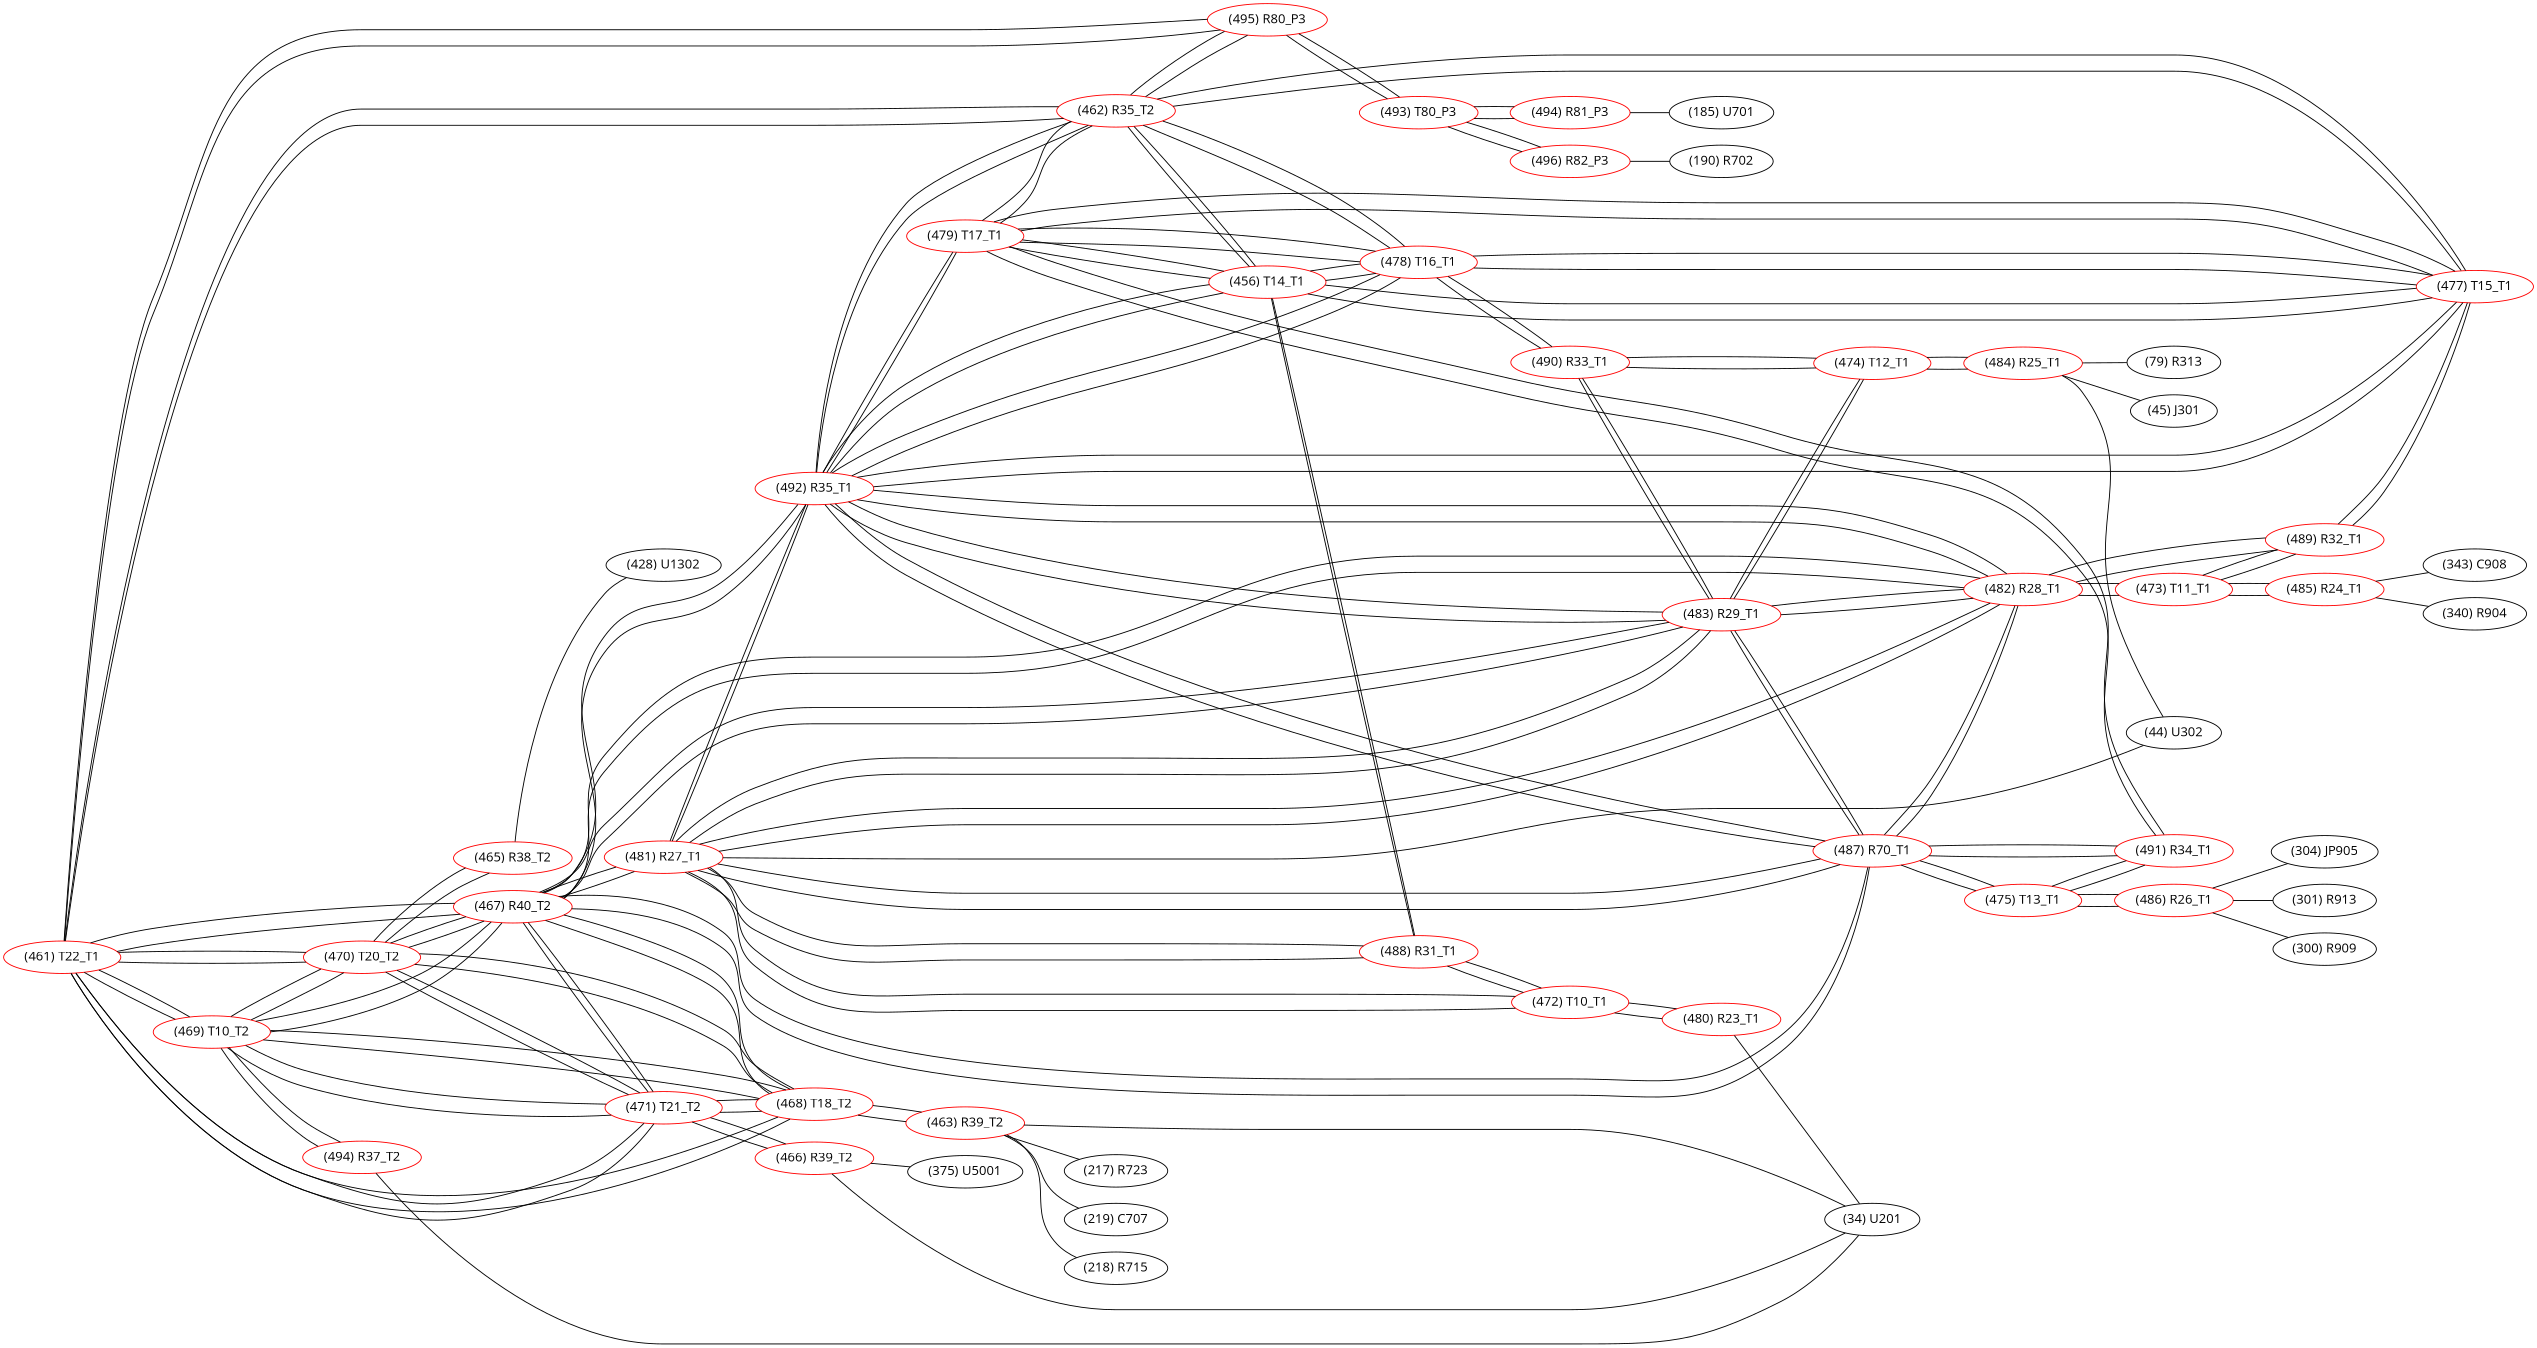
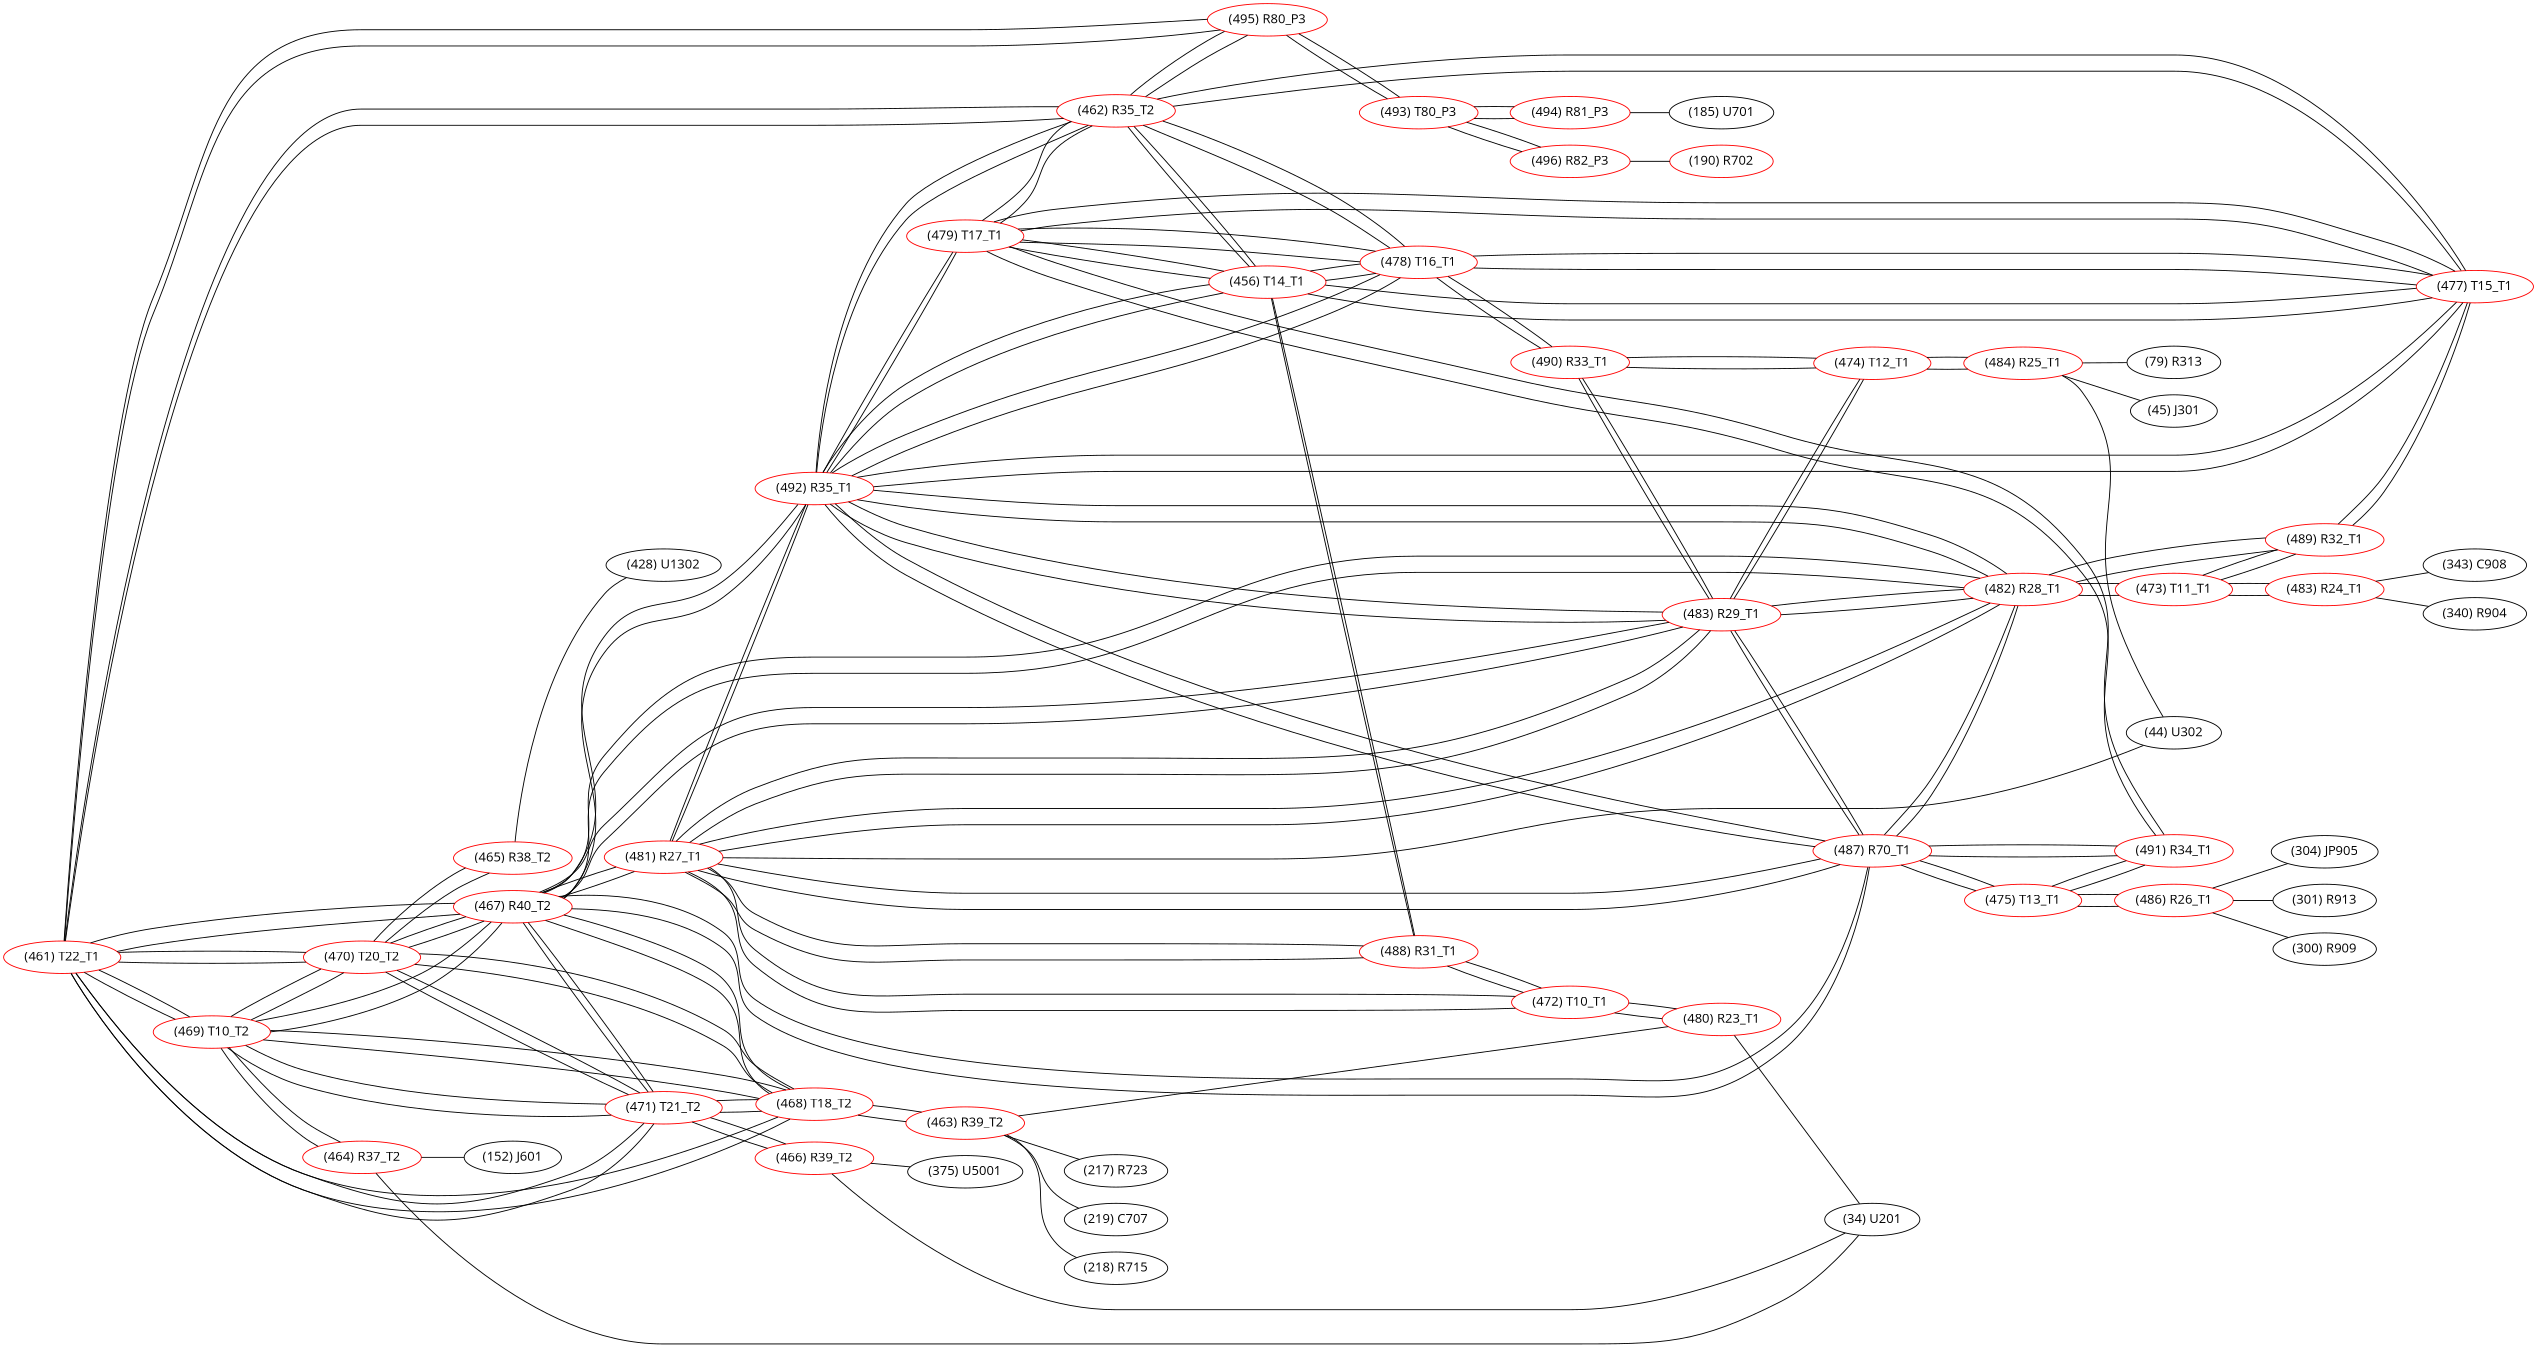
(1721, 161) -> (1721, 161)
(2325, 590) -> (2325, 590)
(1441, 1129) -> (1343, 1071)
(362, 1157) -> (362, 1157)
none -> (513, 1157)
